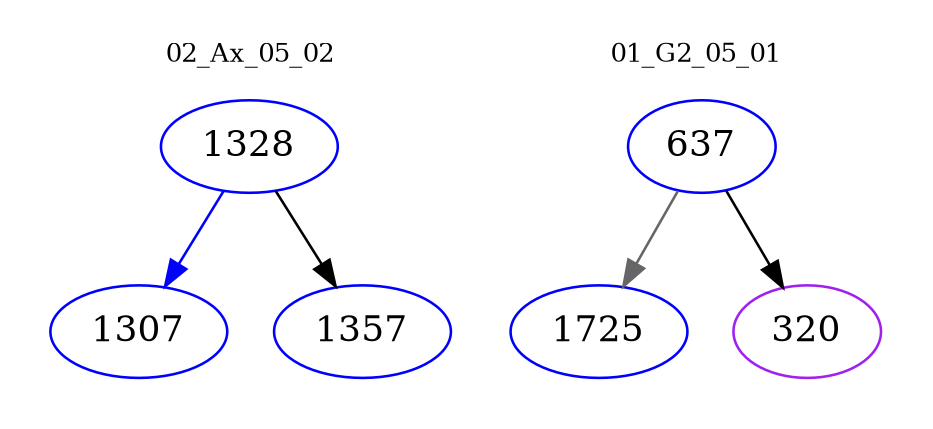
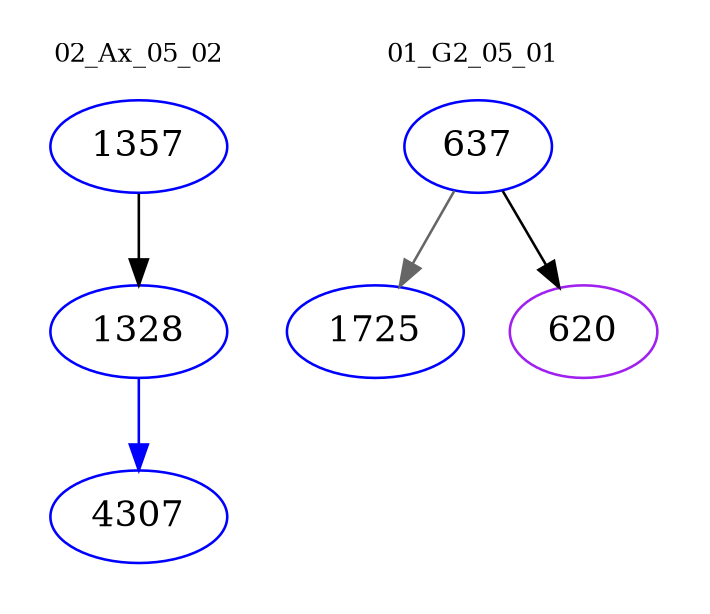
(299, 227) -> (139, 226)
(139, 332) -> (139, 517)
(807, 332) -> (584, 332)
